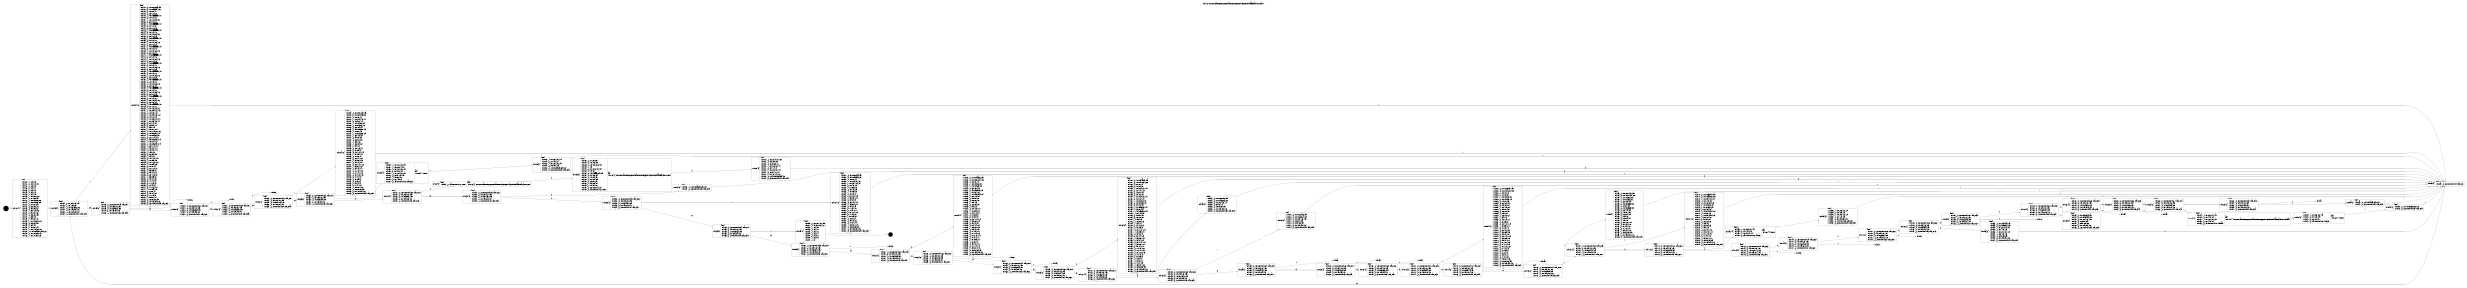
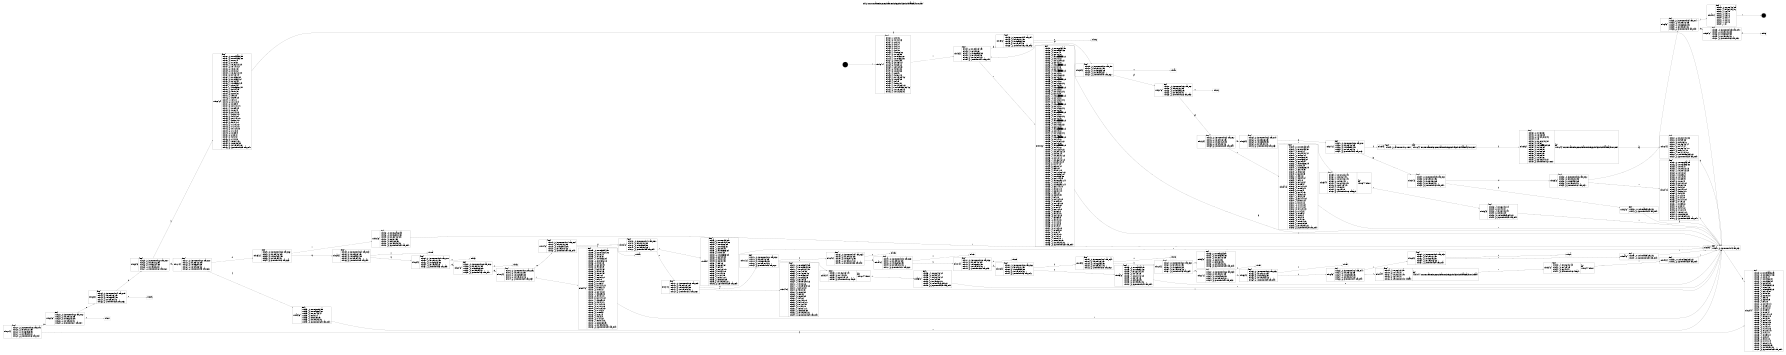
(1712, 177) -> (1734, 266)
(850, 253) -> none
